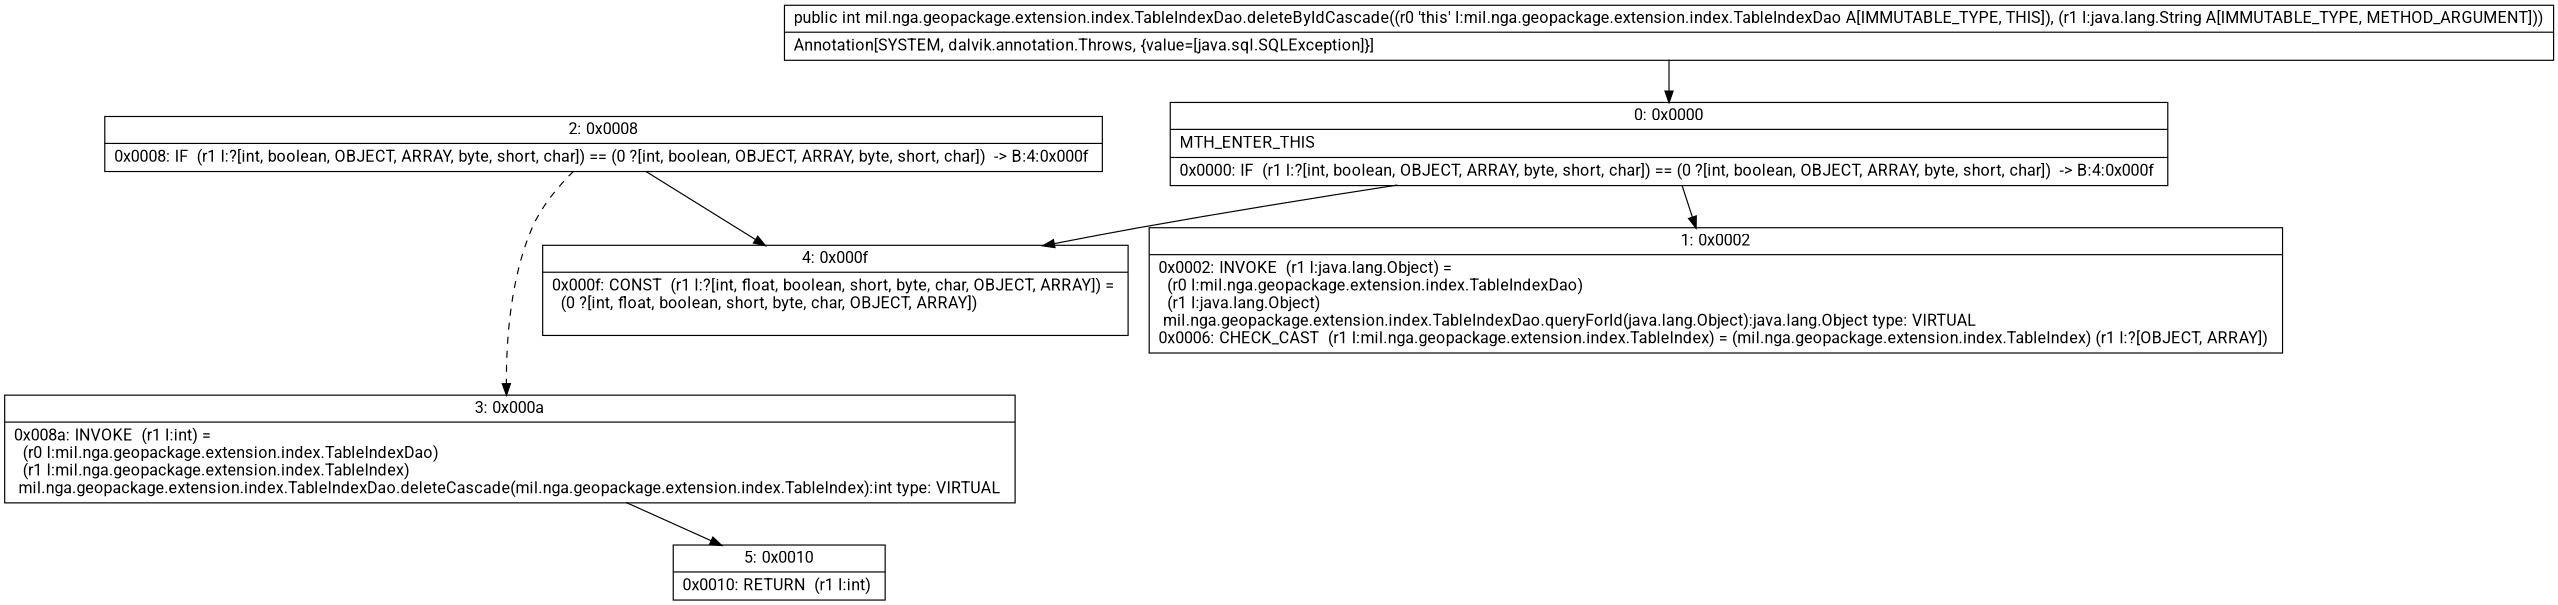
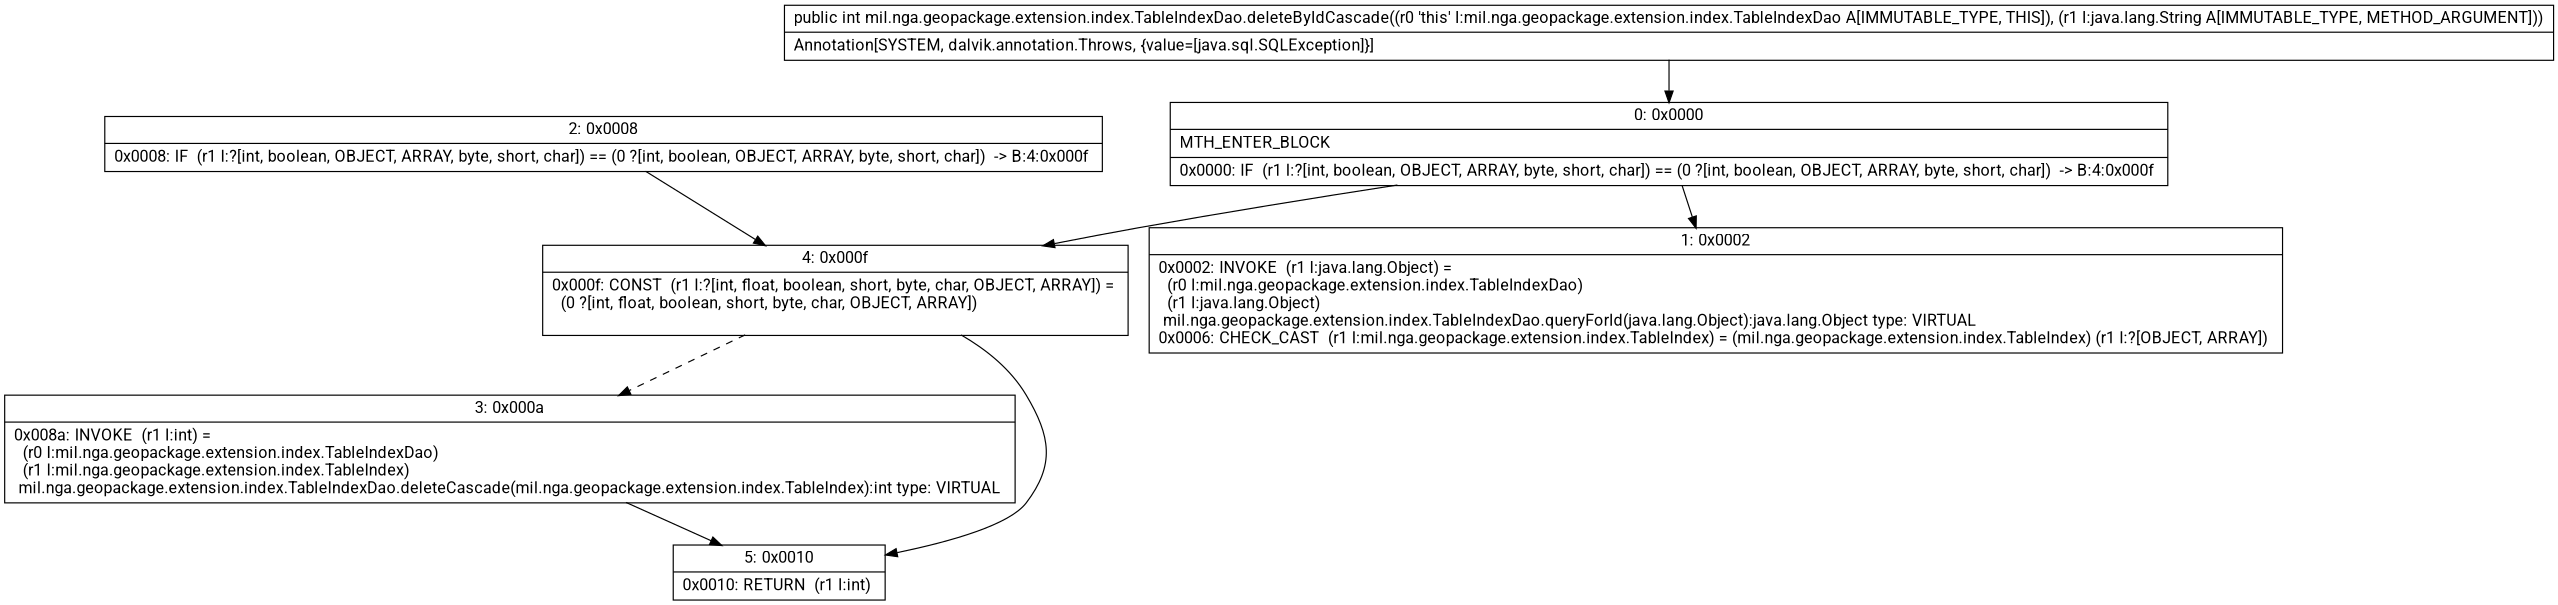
(1248, 143) -> (1256, 143)
(518, 270) -> (687, 363)
none -> (1042, 474)
